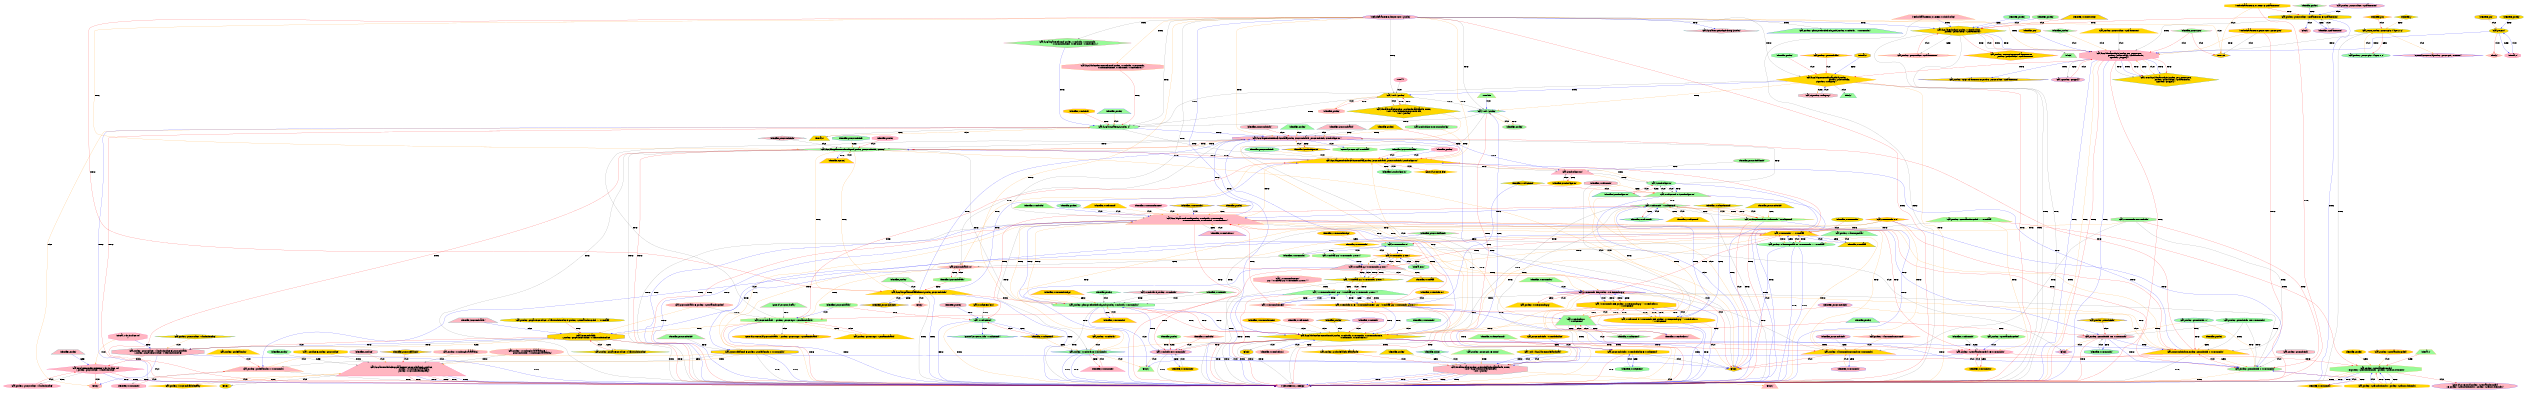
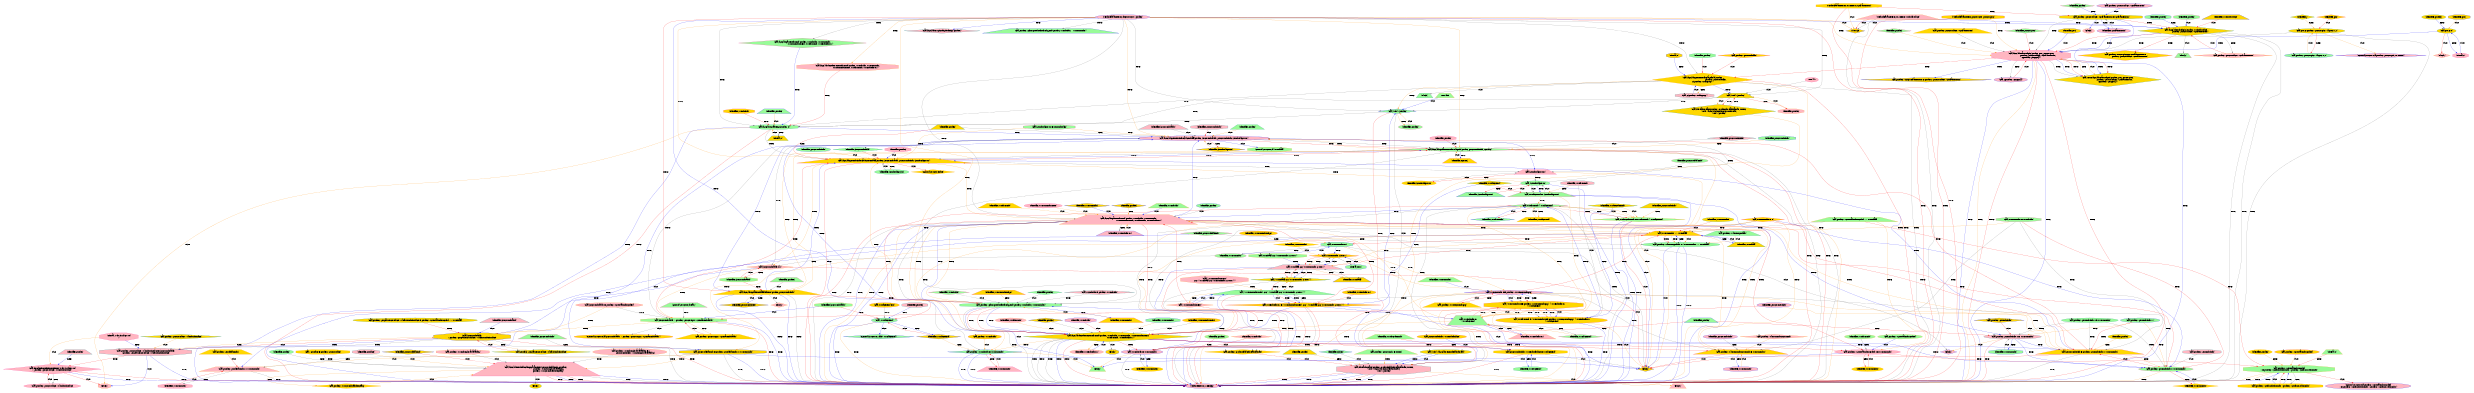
(2199, 48) -> (1861, 23)
